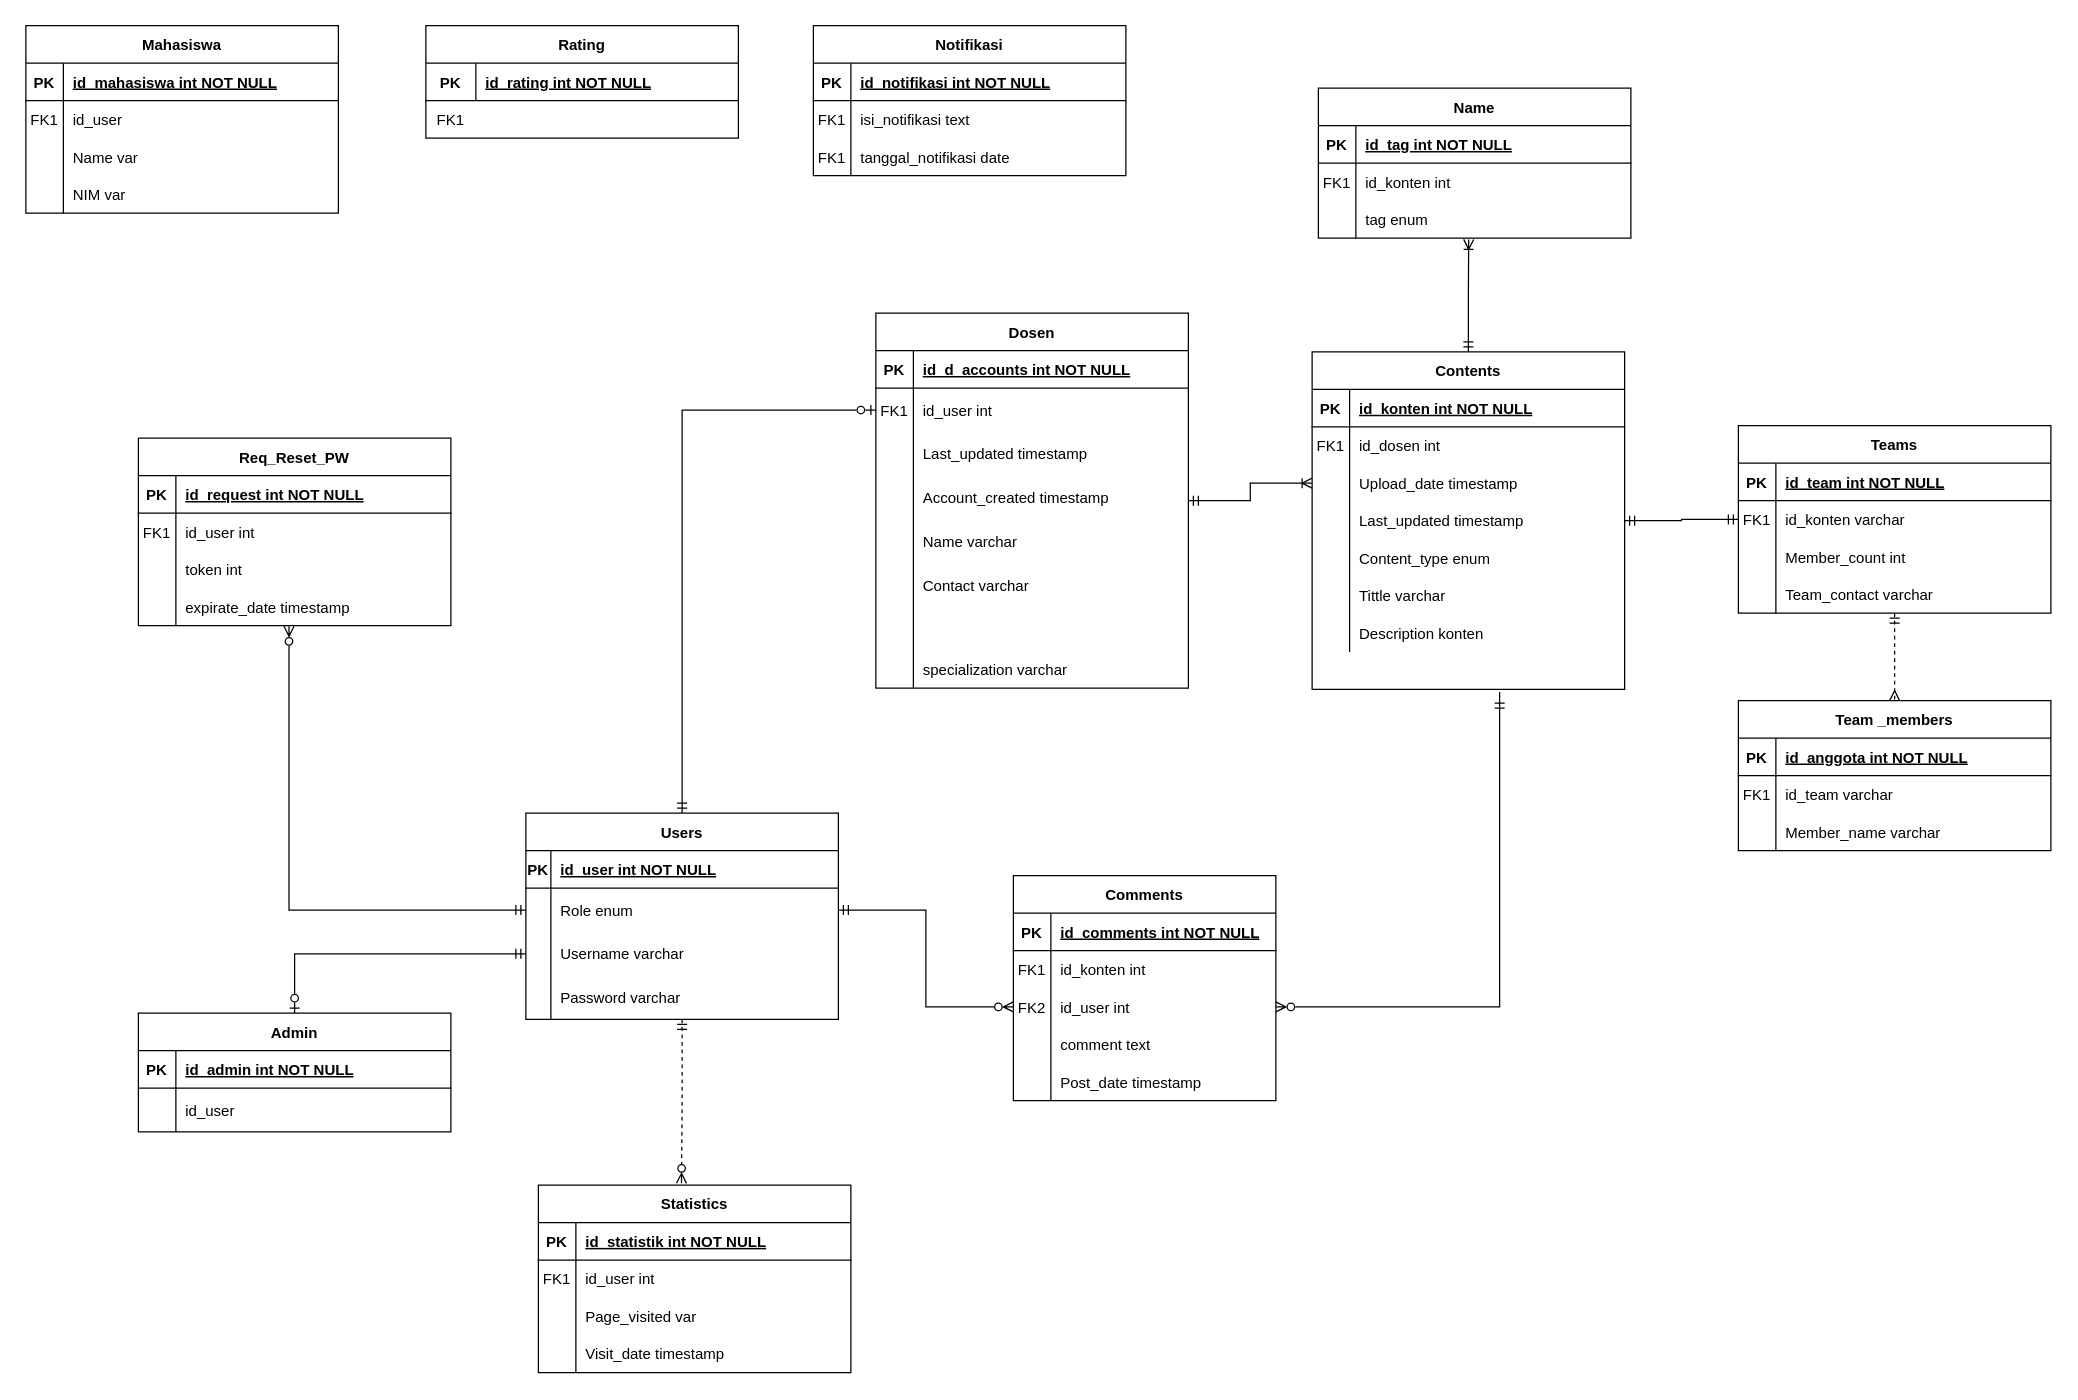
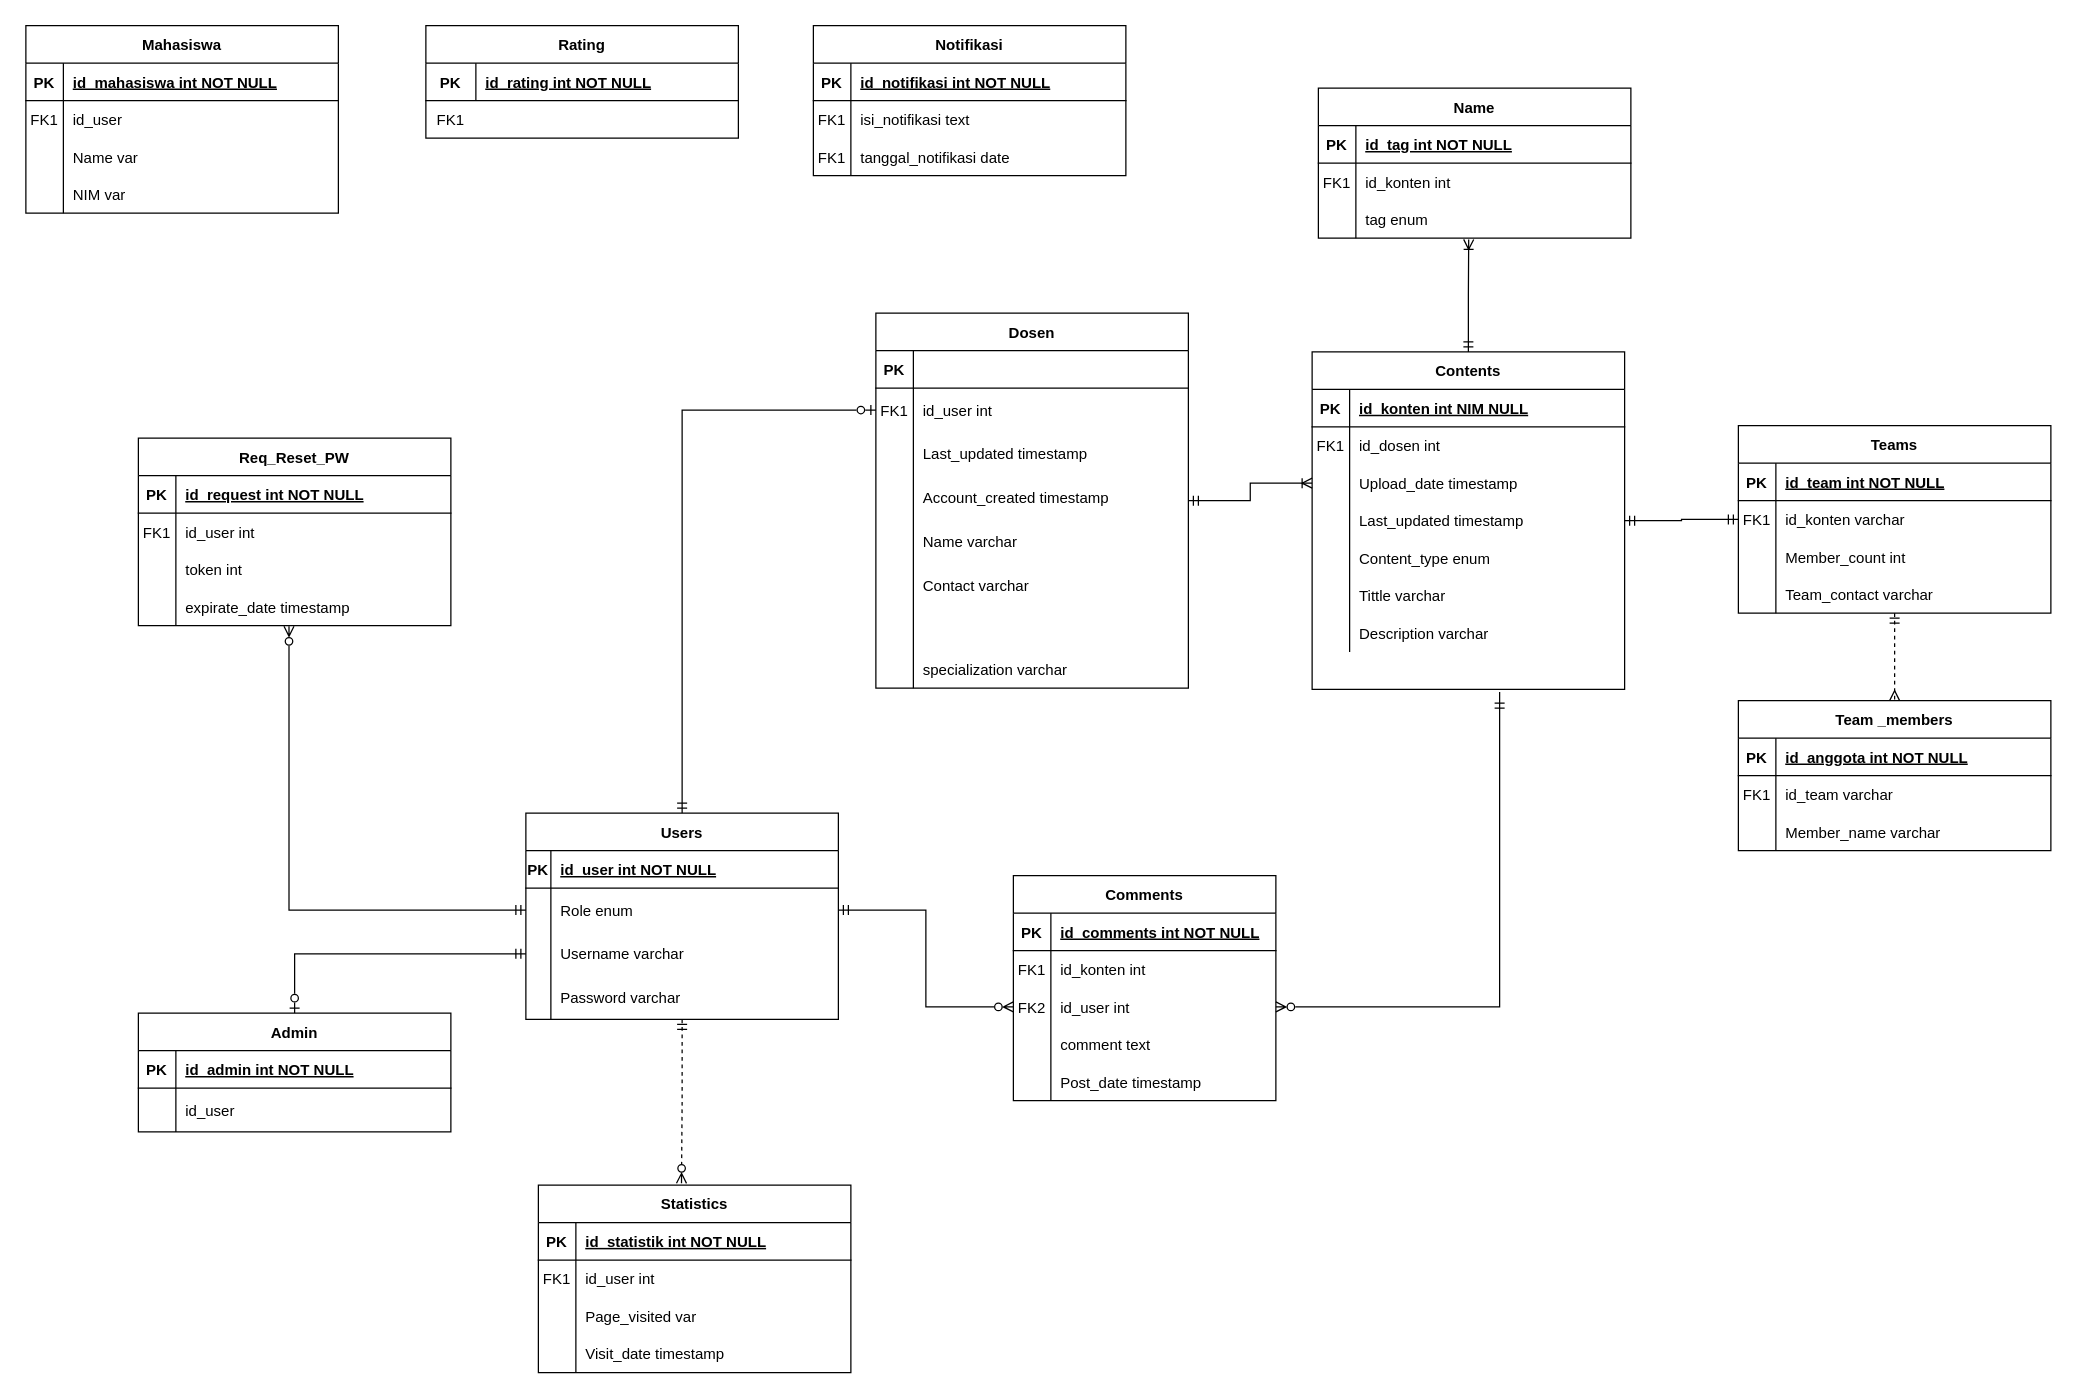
(1051, 369) -> none
(1441, 409) -> (1441, 409)
(1429, 634) -> (1433, 634)
